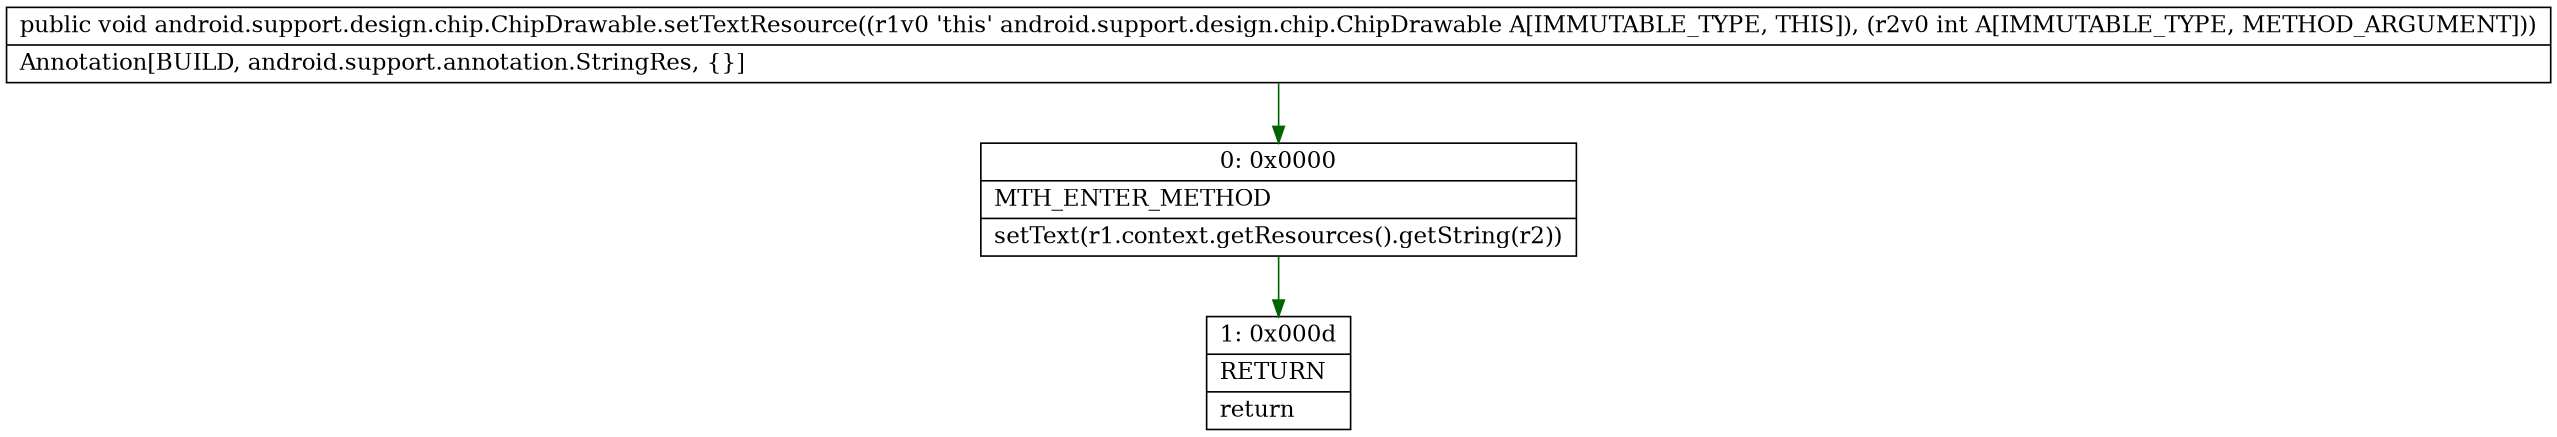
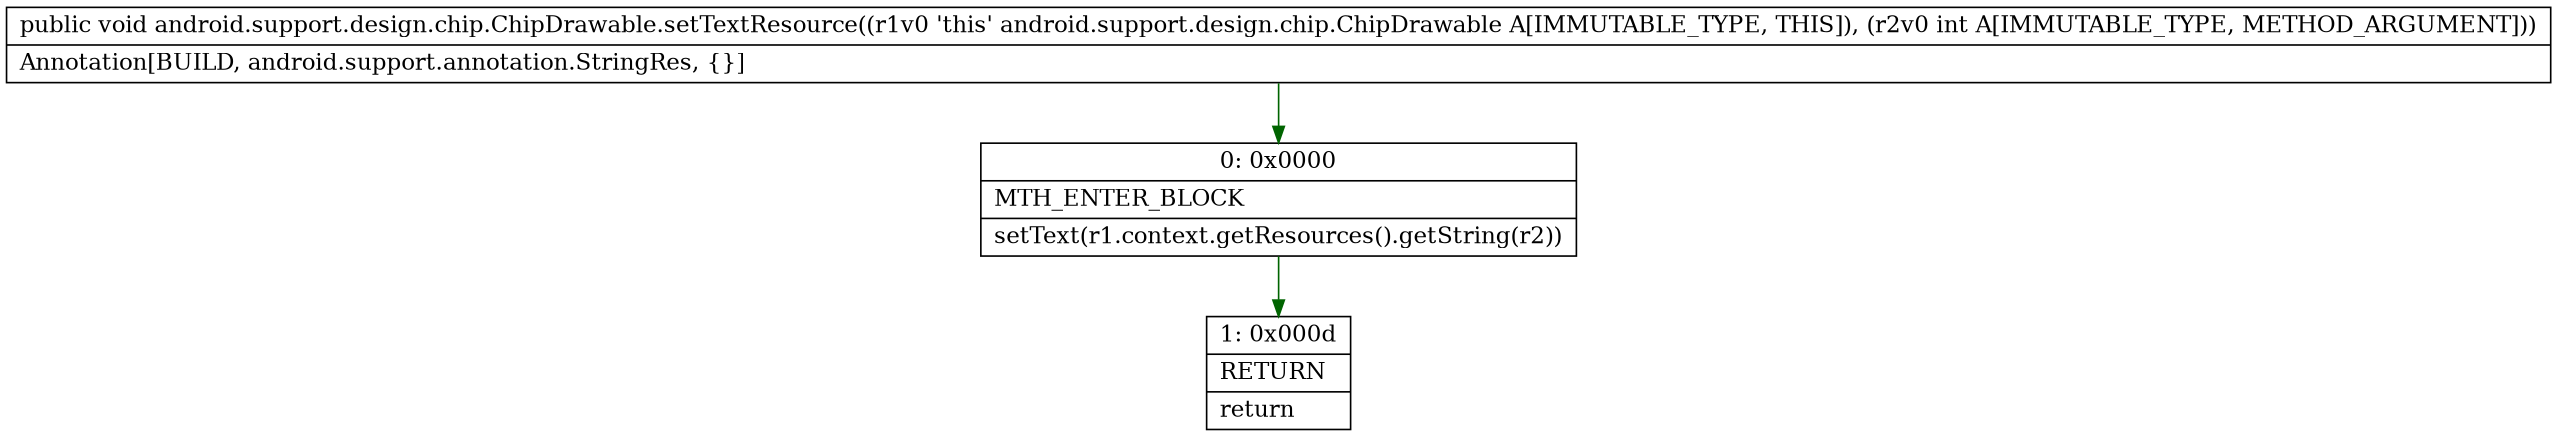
(1133, 199) -> (1120, 199)
